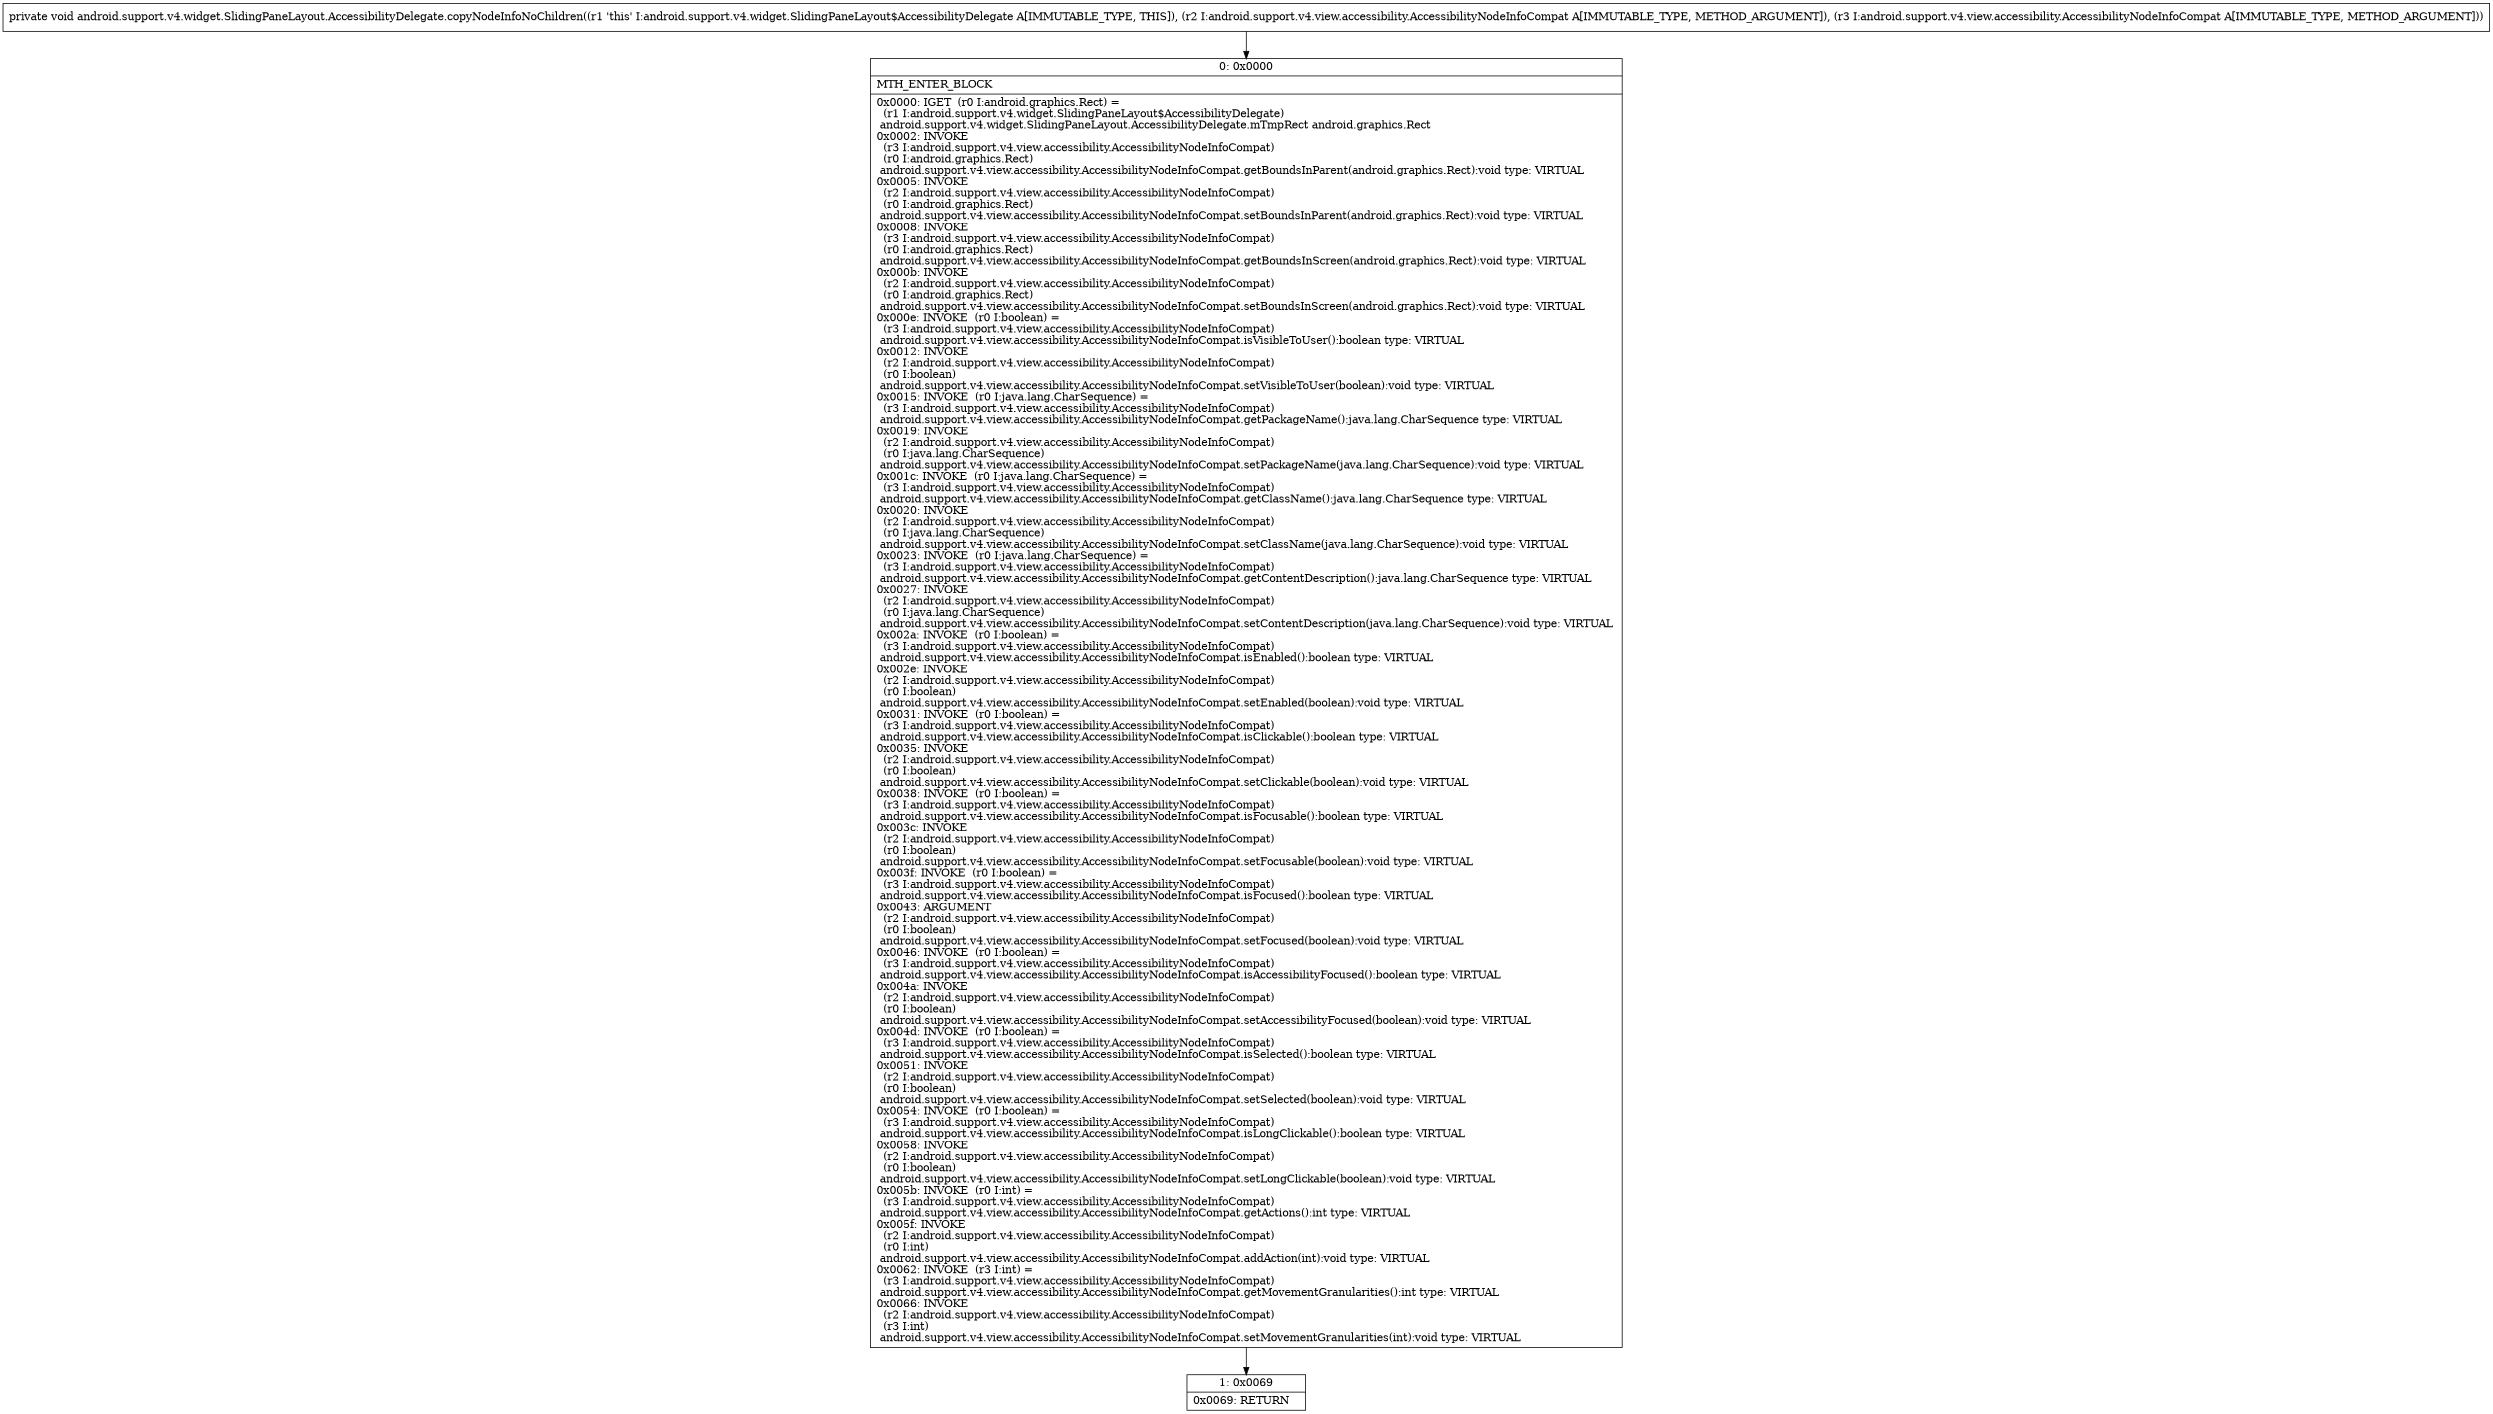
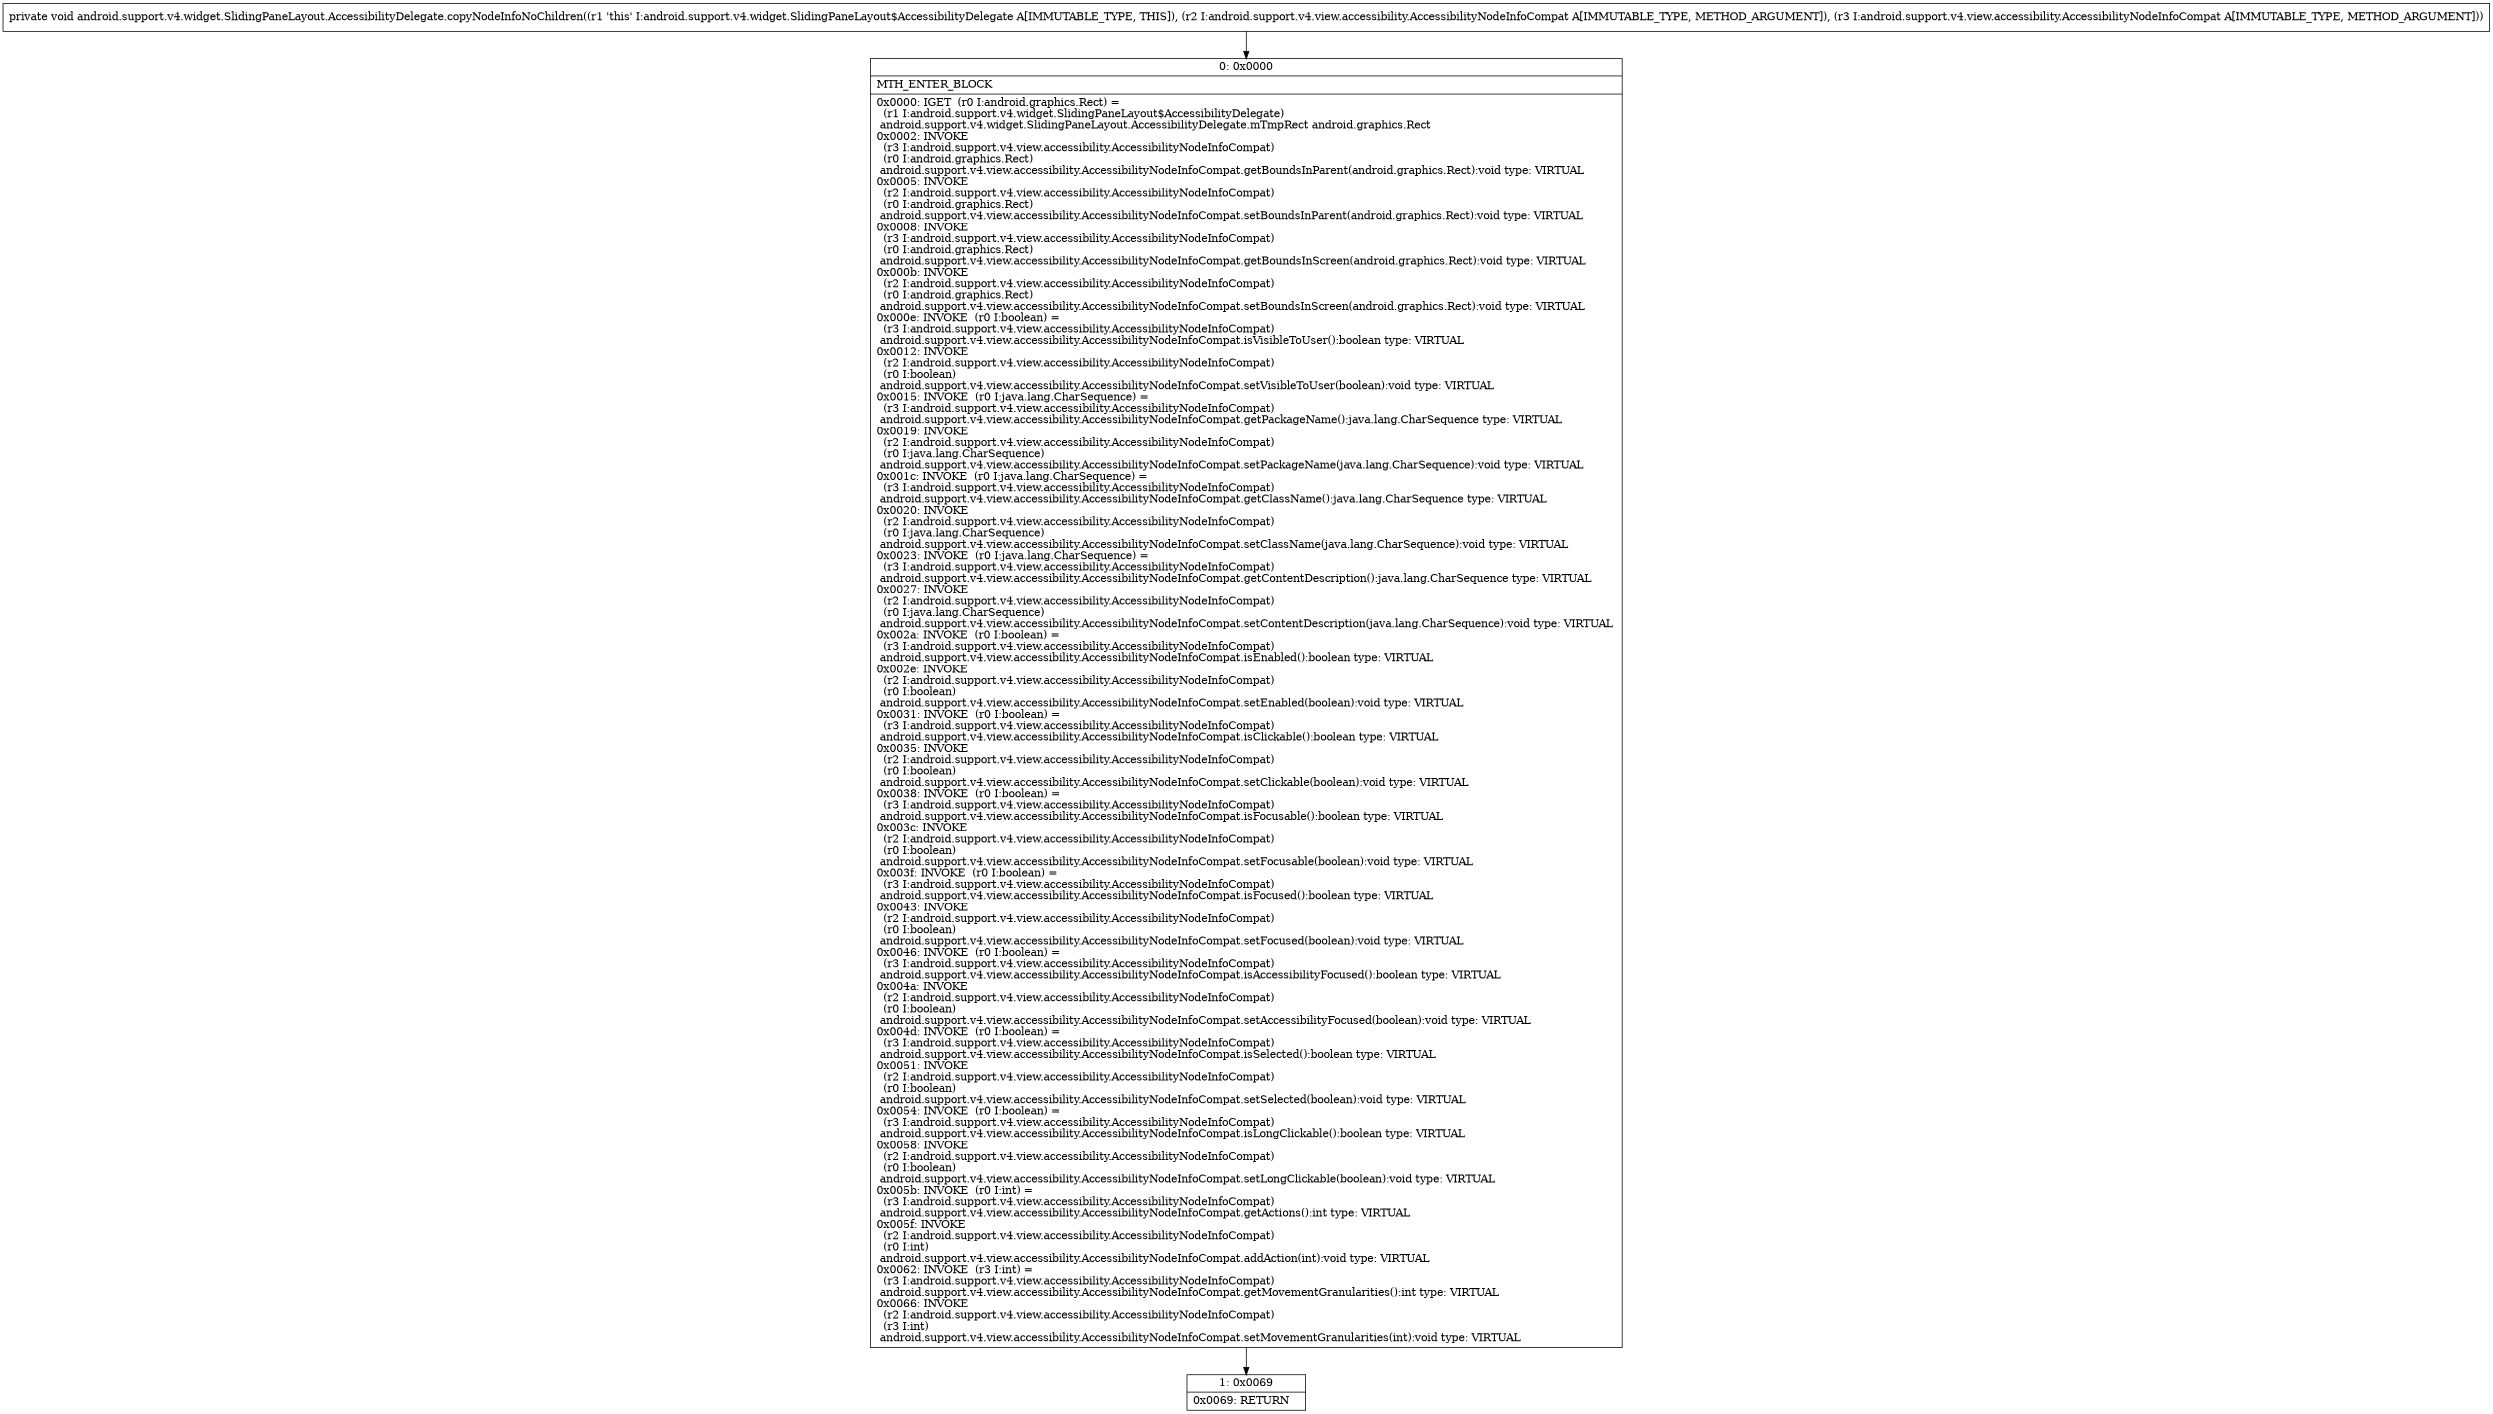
(937, 907) -> (926, 907)
